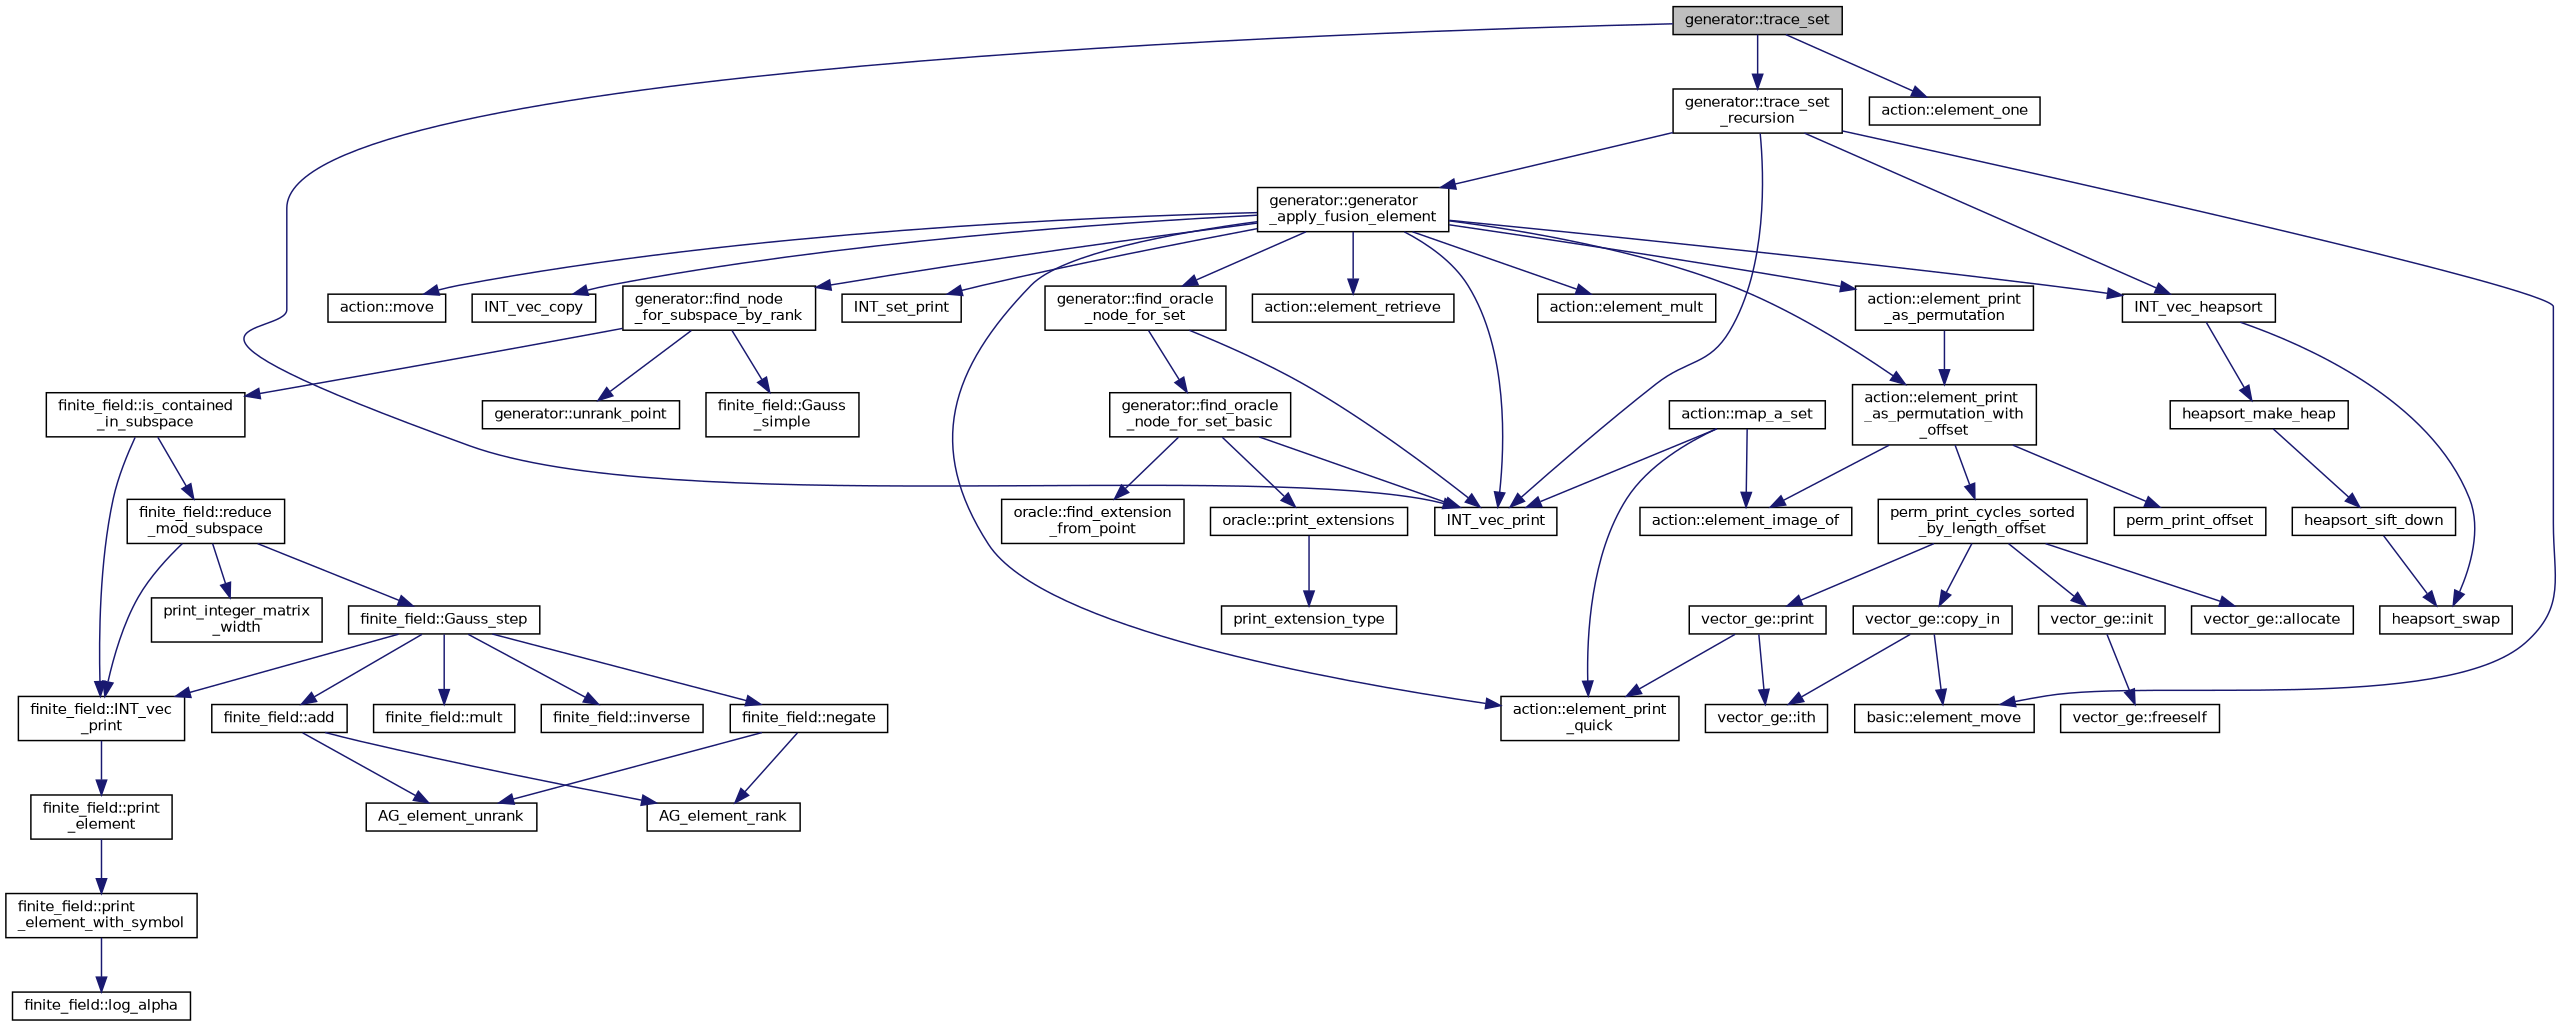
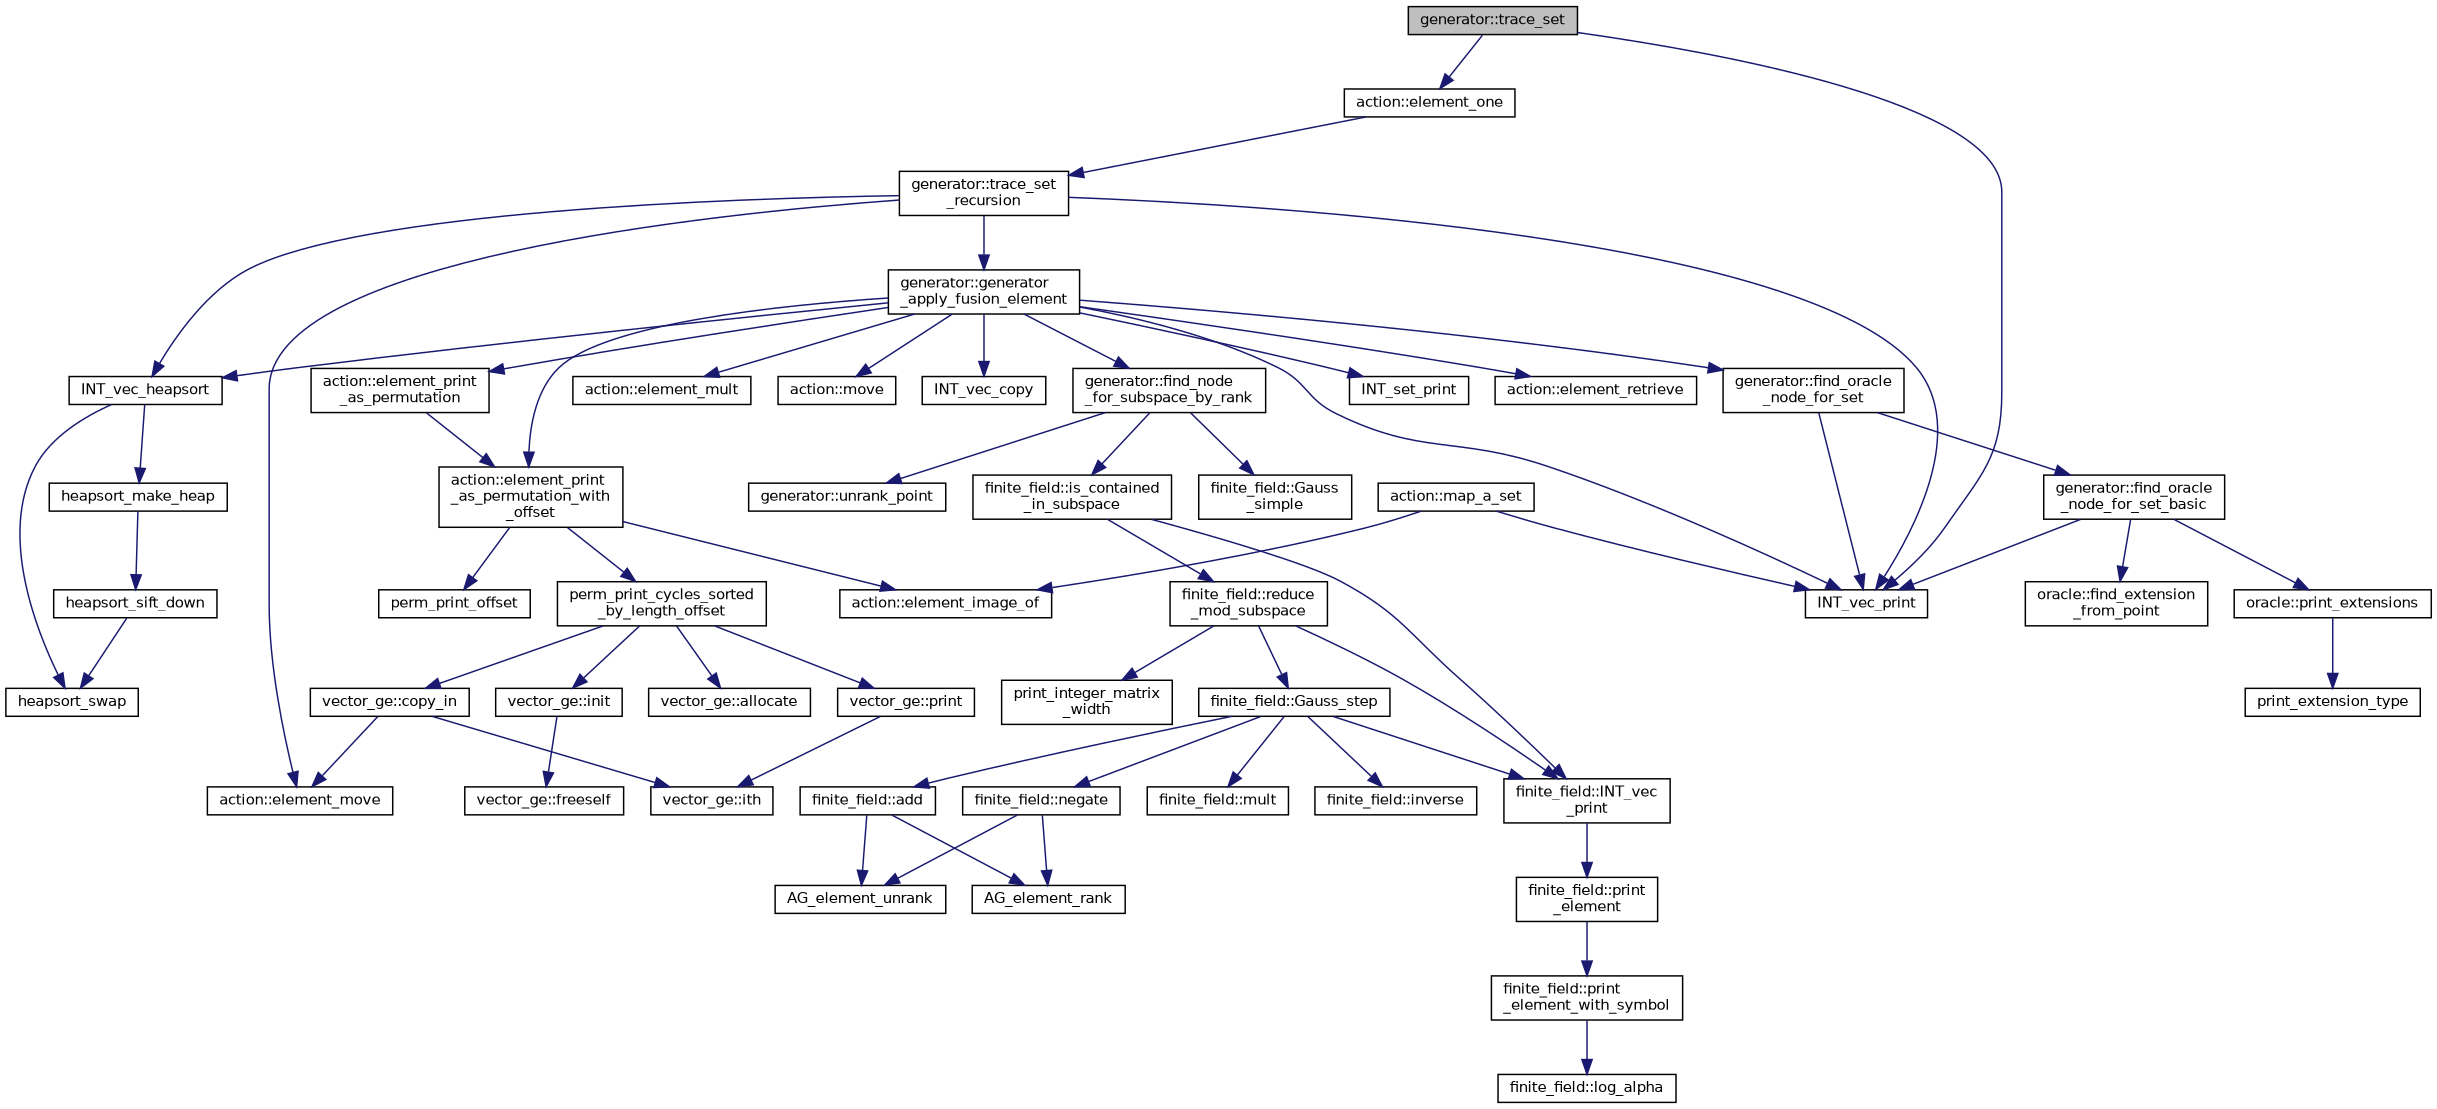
(1758, 54) -> (1225, 145)
(1590, 719) -> none
(1944, 719) -> (300, 801)
